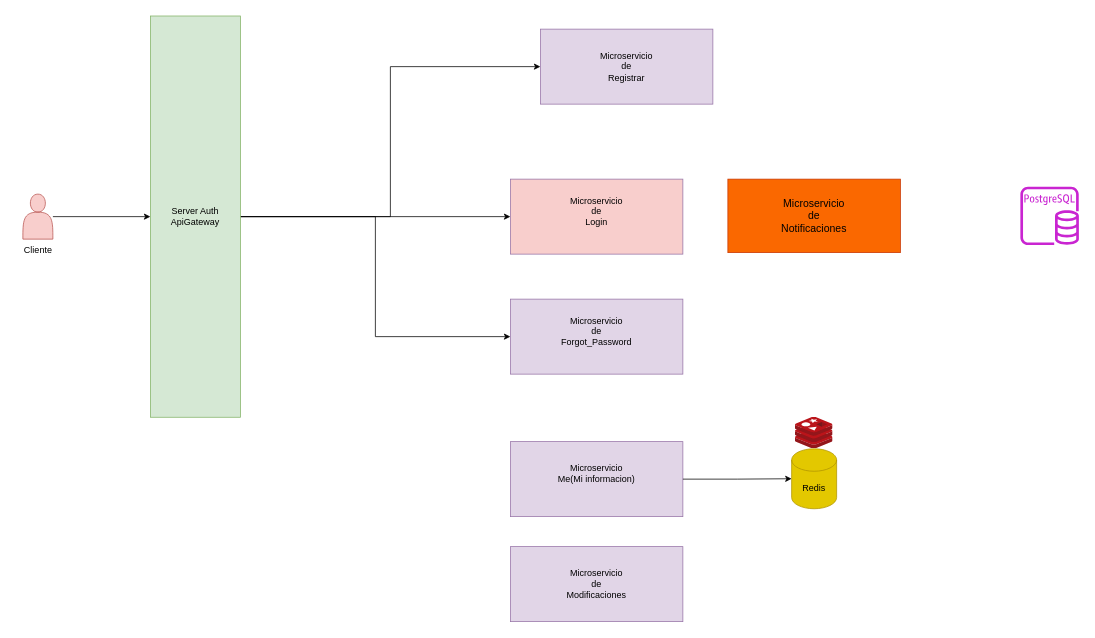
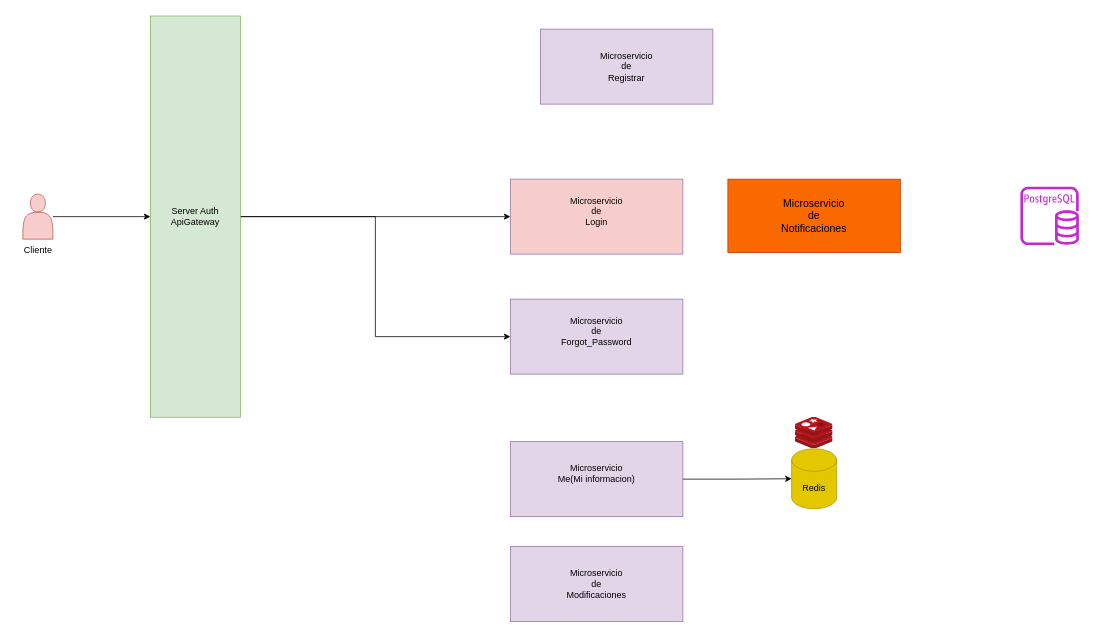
(390, 68) -> none
